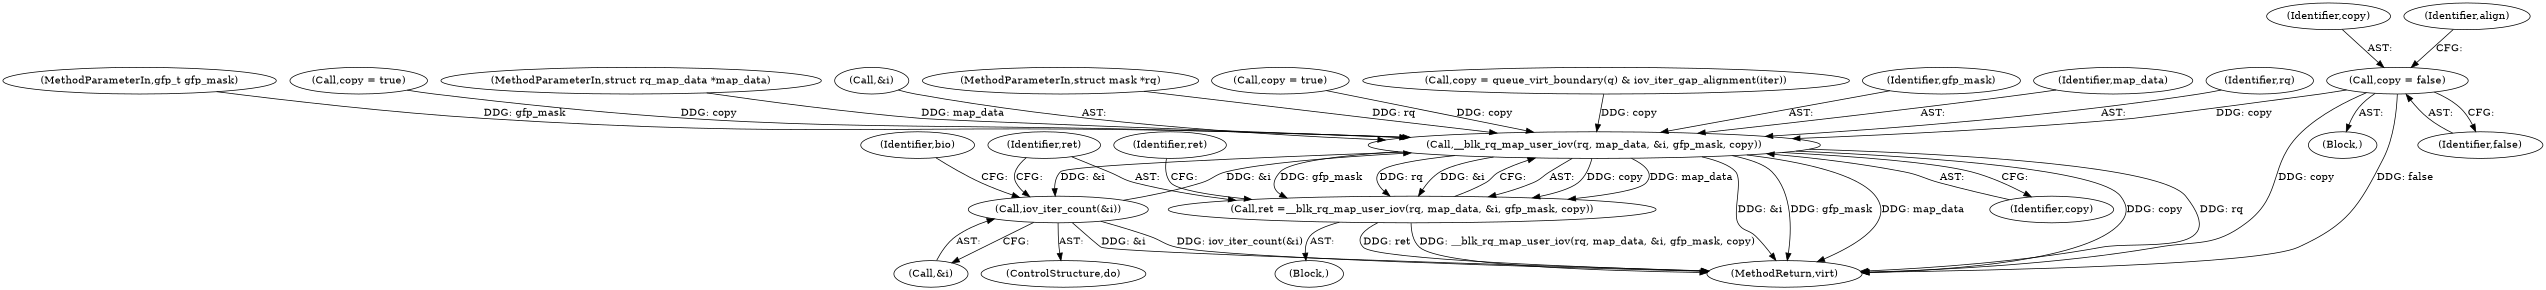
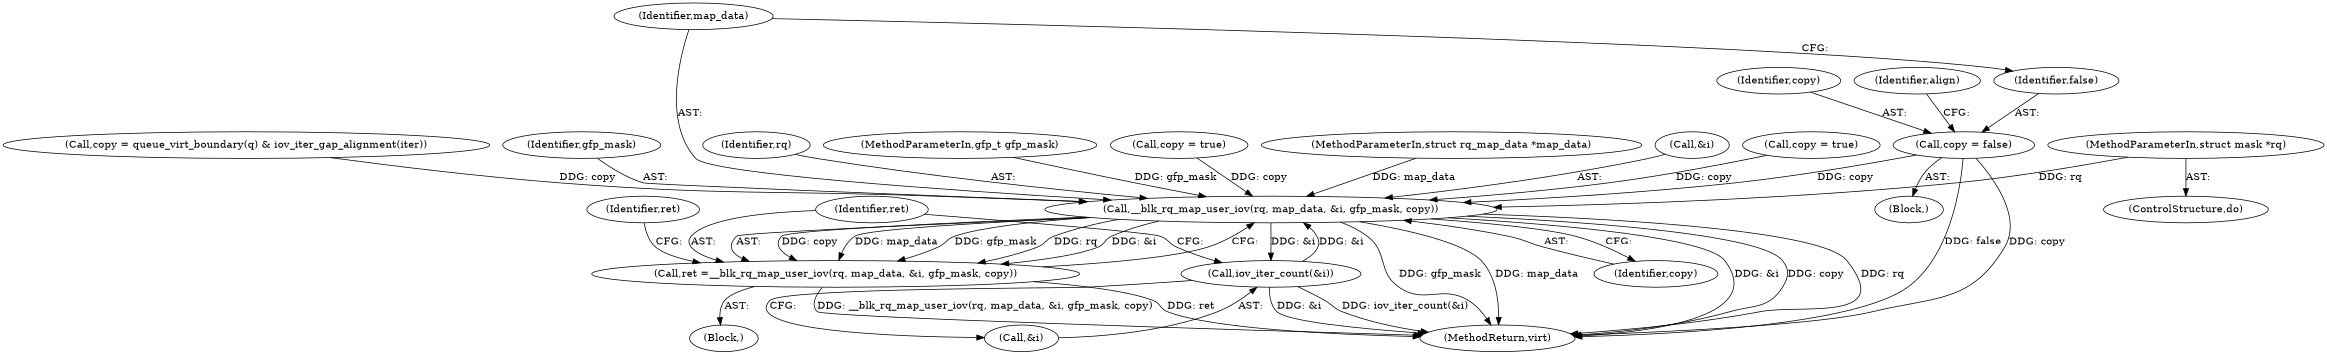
(2457, 105) -> (1389, 36)
(918, 145) -> none
(1058, 238) -> (2186, 174)
